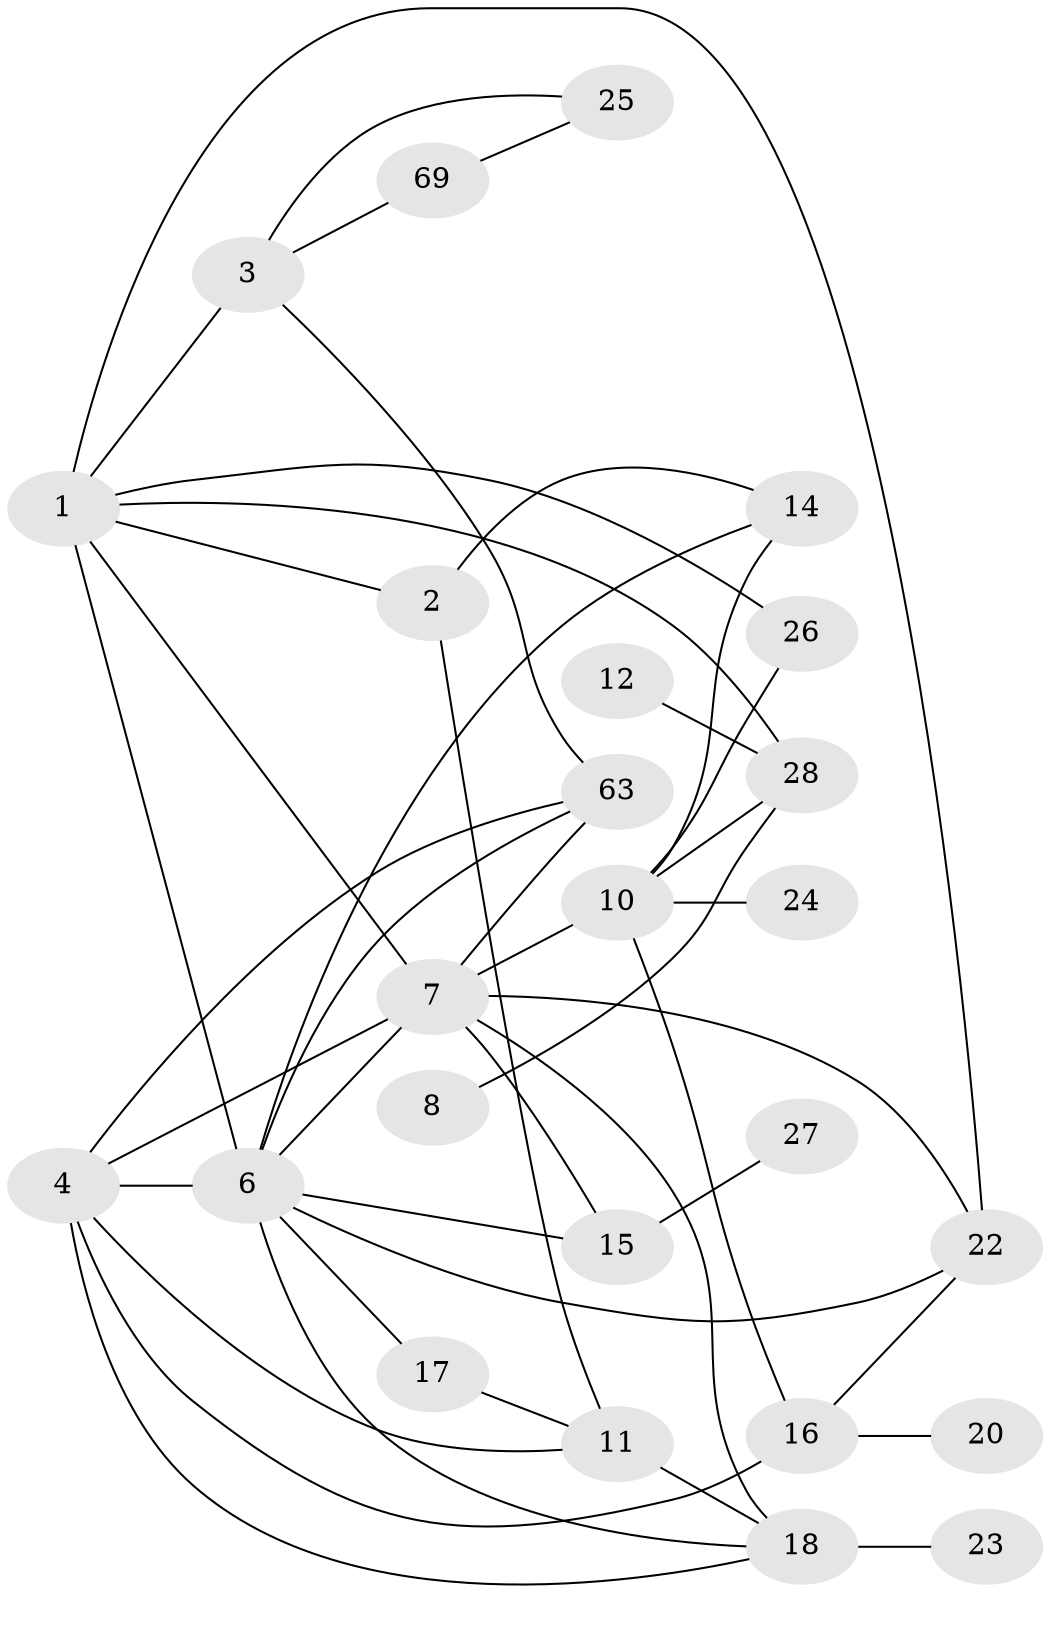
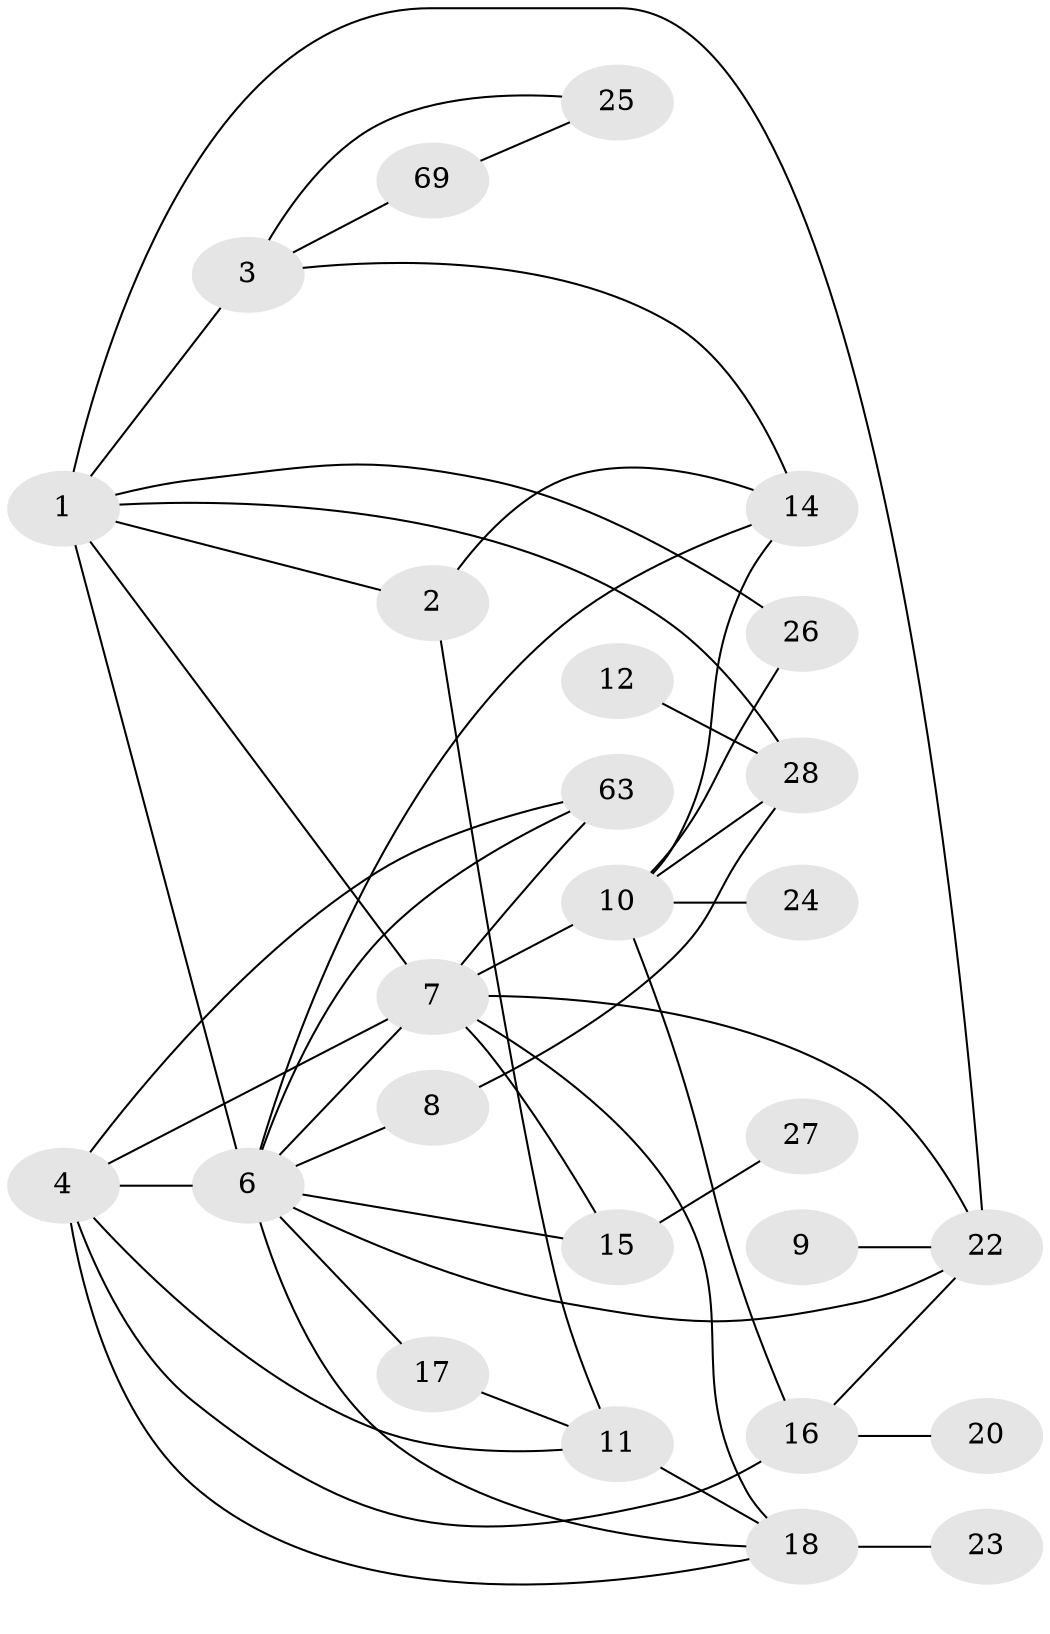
(466, 514) -> (586, 287)
none -> (341, 1147)
none -> (802, 1247)
